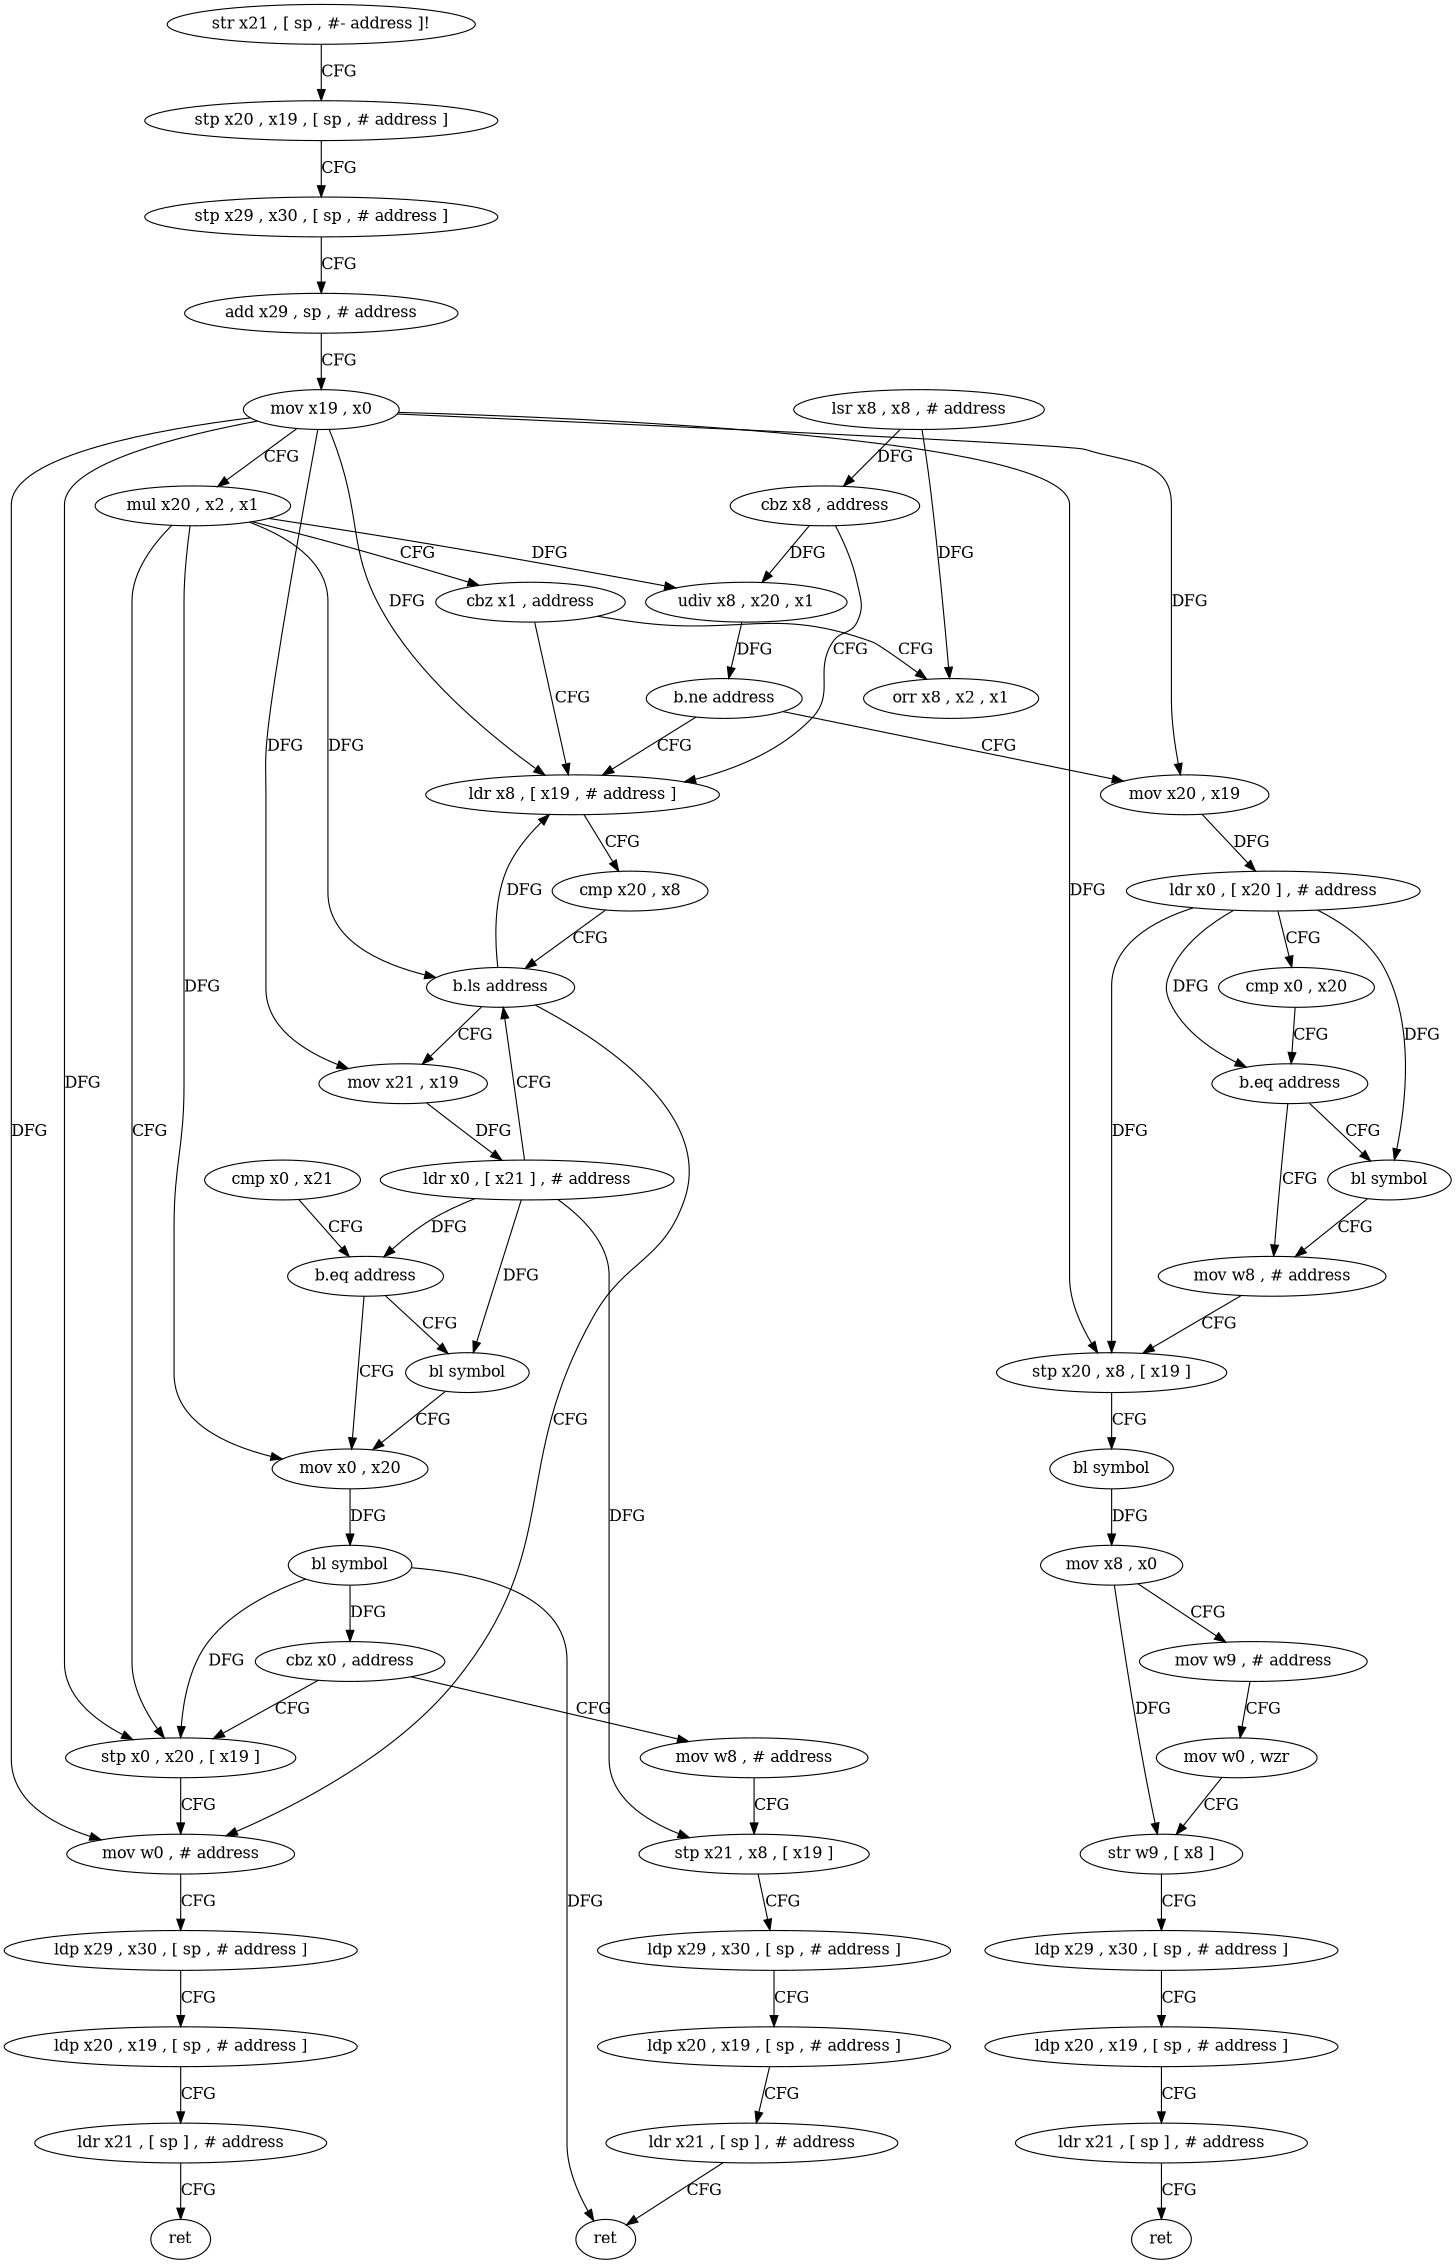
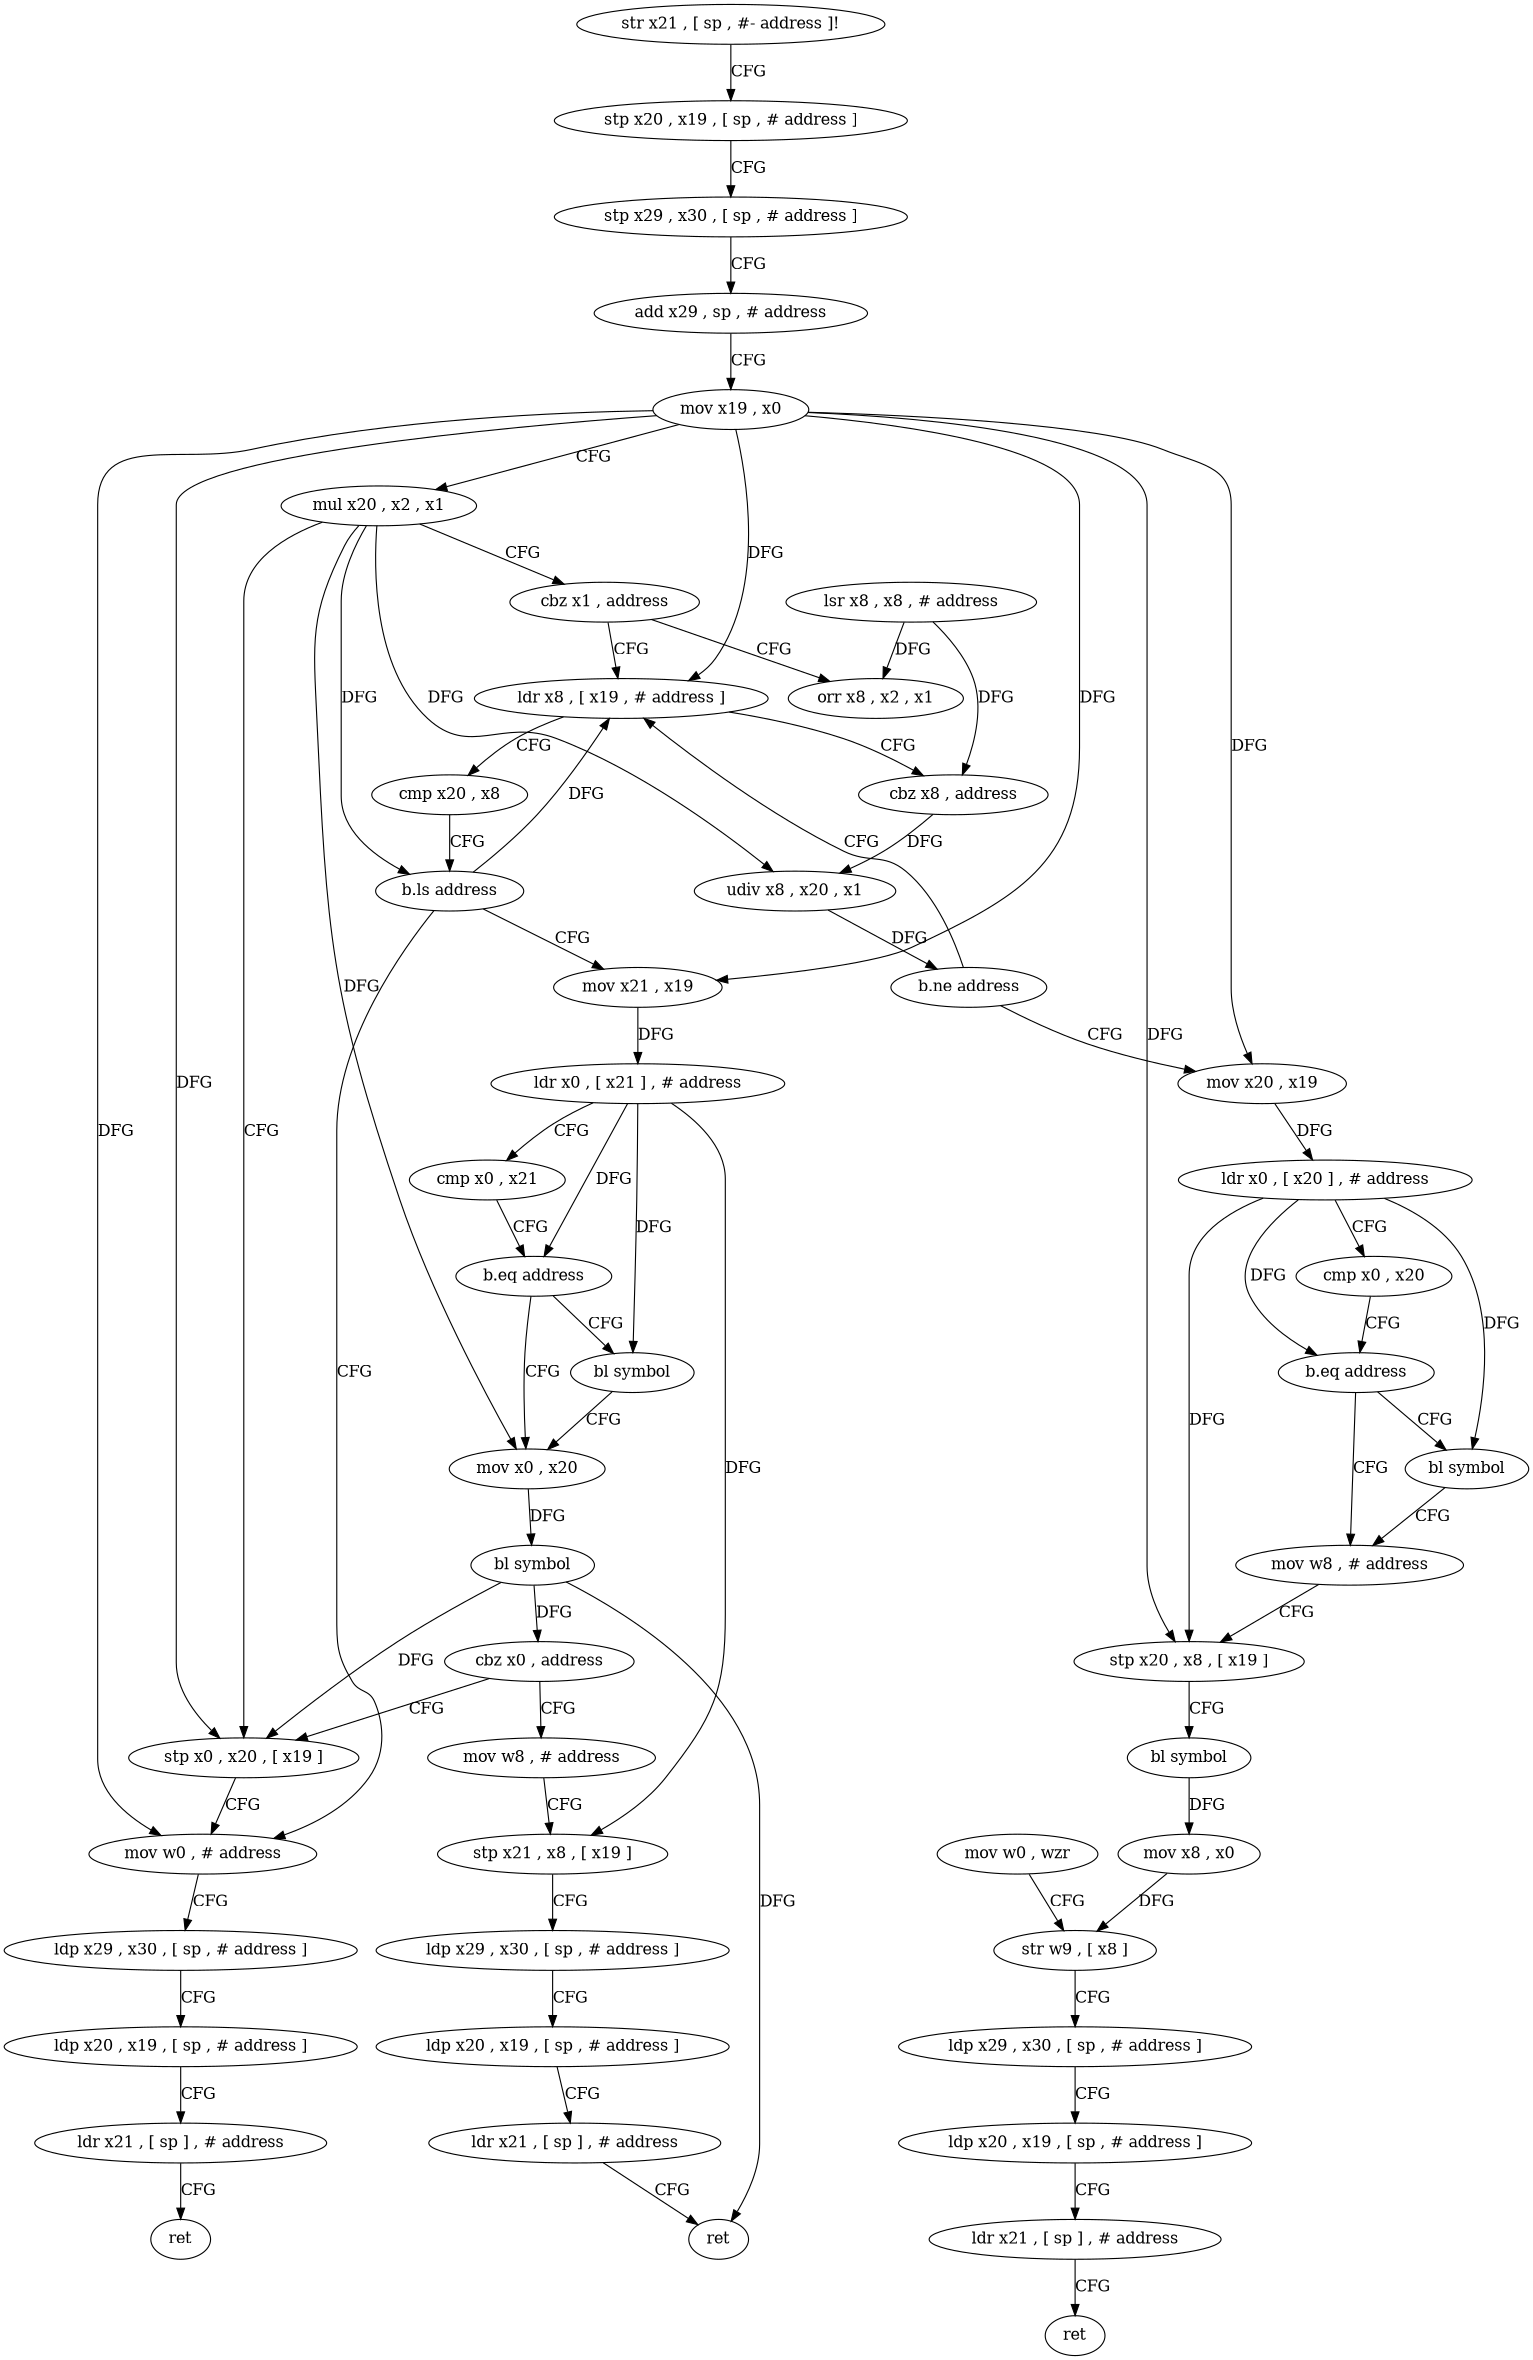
(824, 680) -> (824, 733)
(515, 1089) -> (552, 1125)
(1253, 1662) -> none
